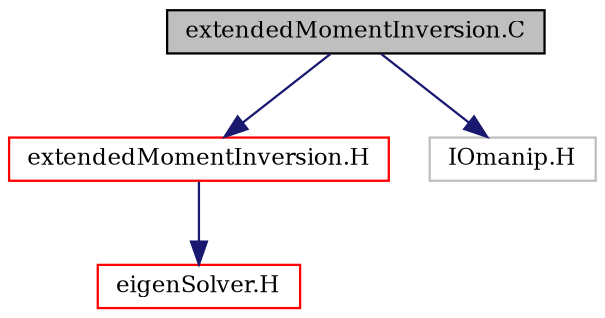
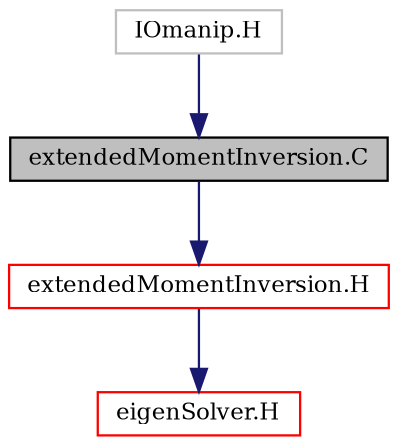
(425, 88) -> (199, 84)
